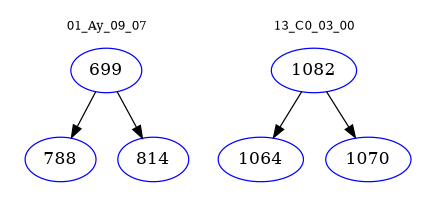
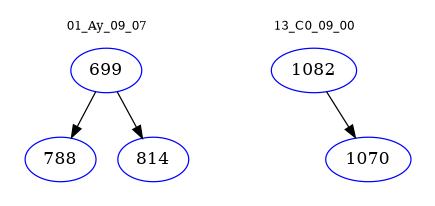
(315, 27) -> (315, 27)
(261, 159) -> none
